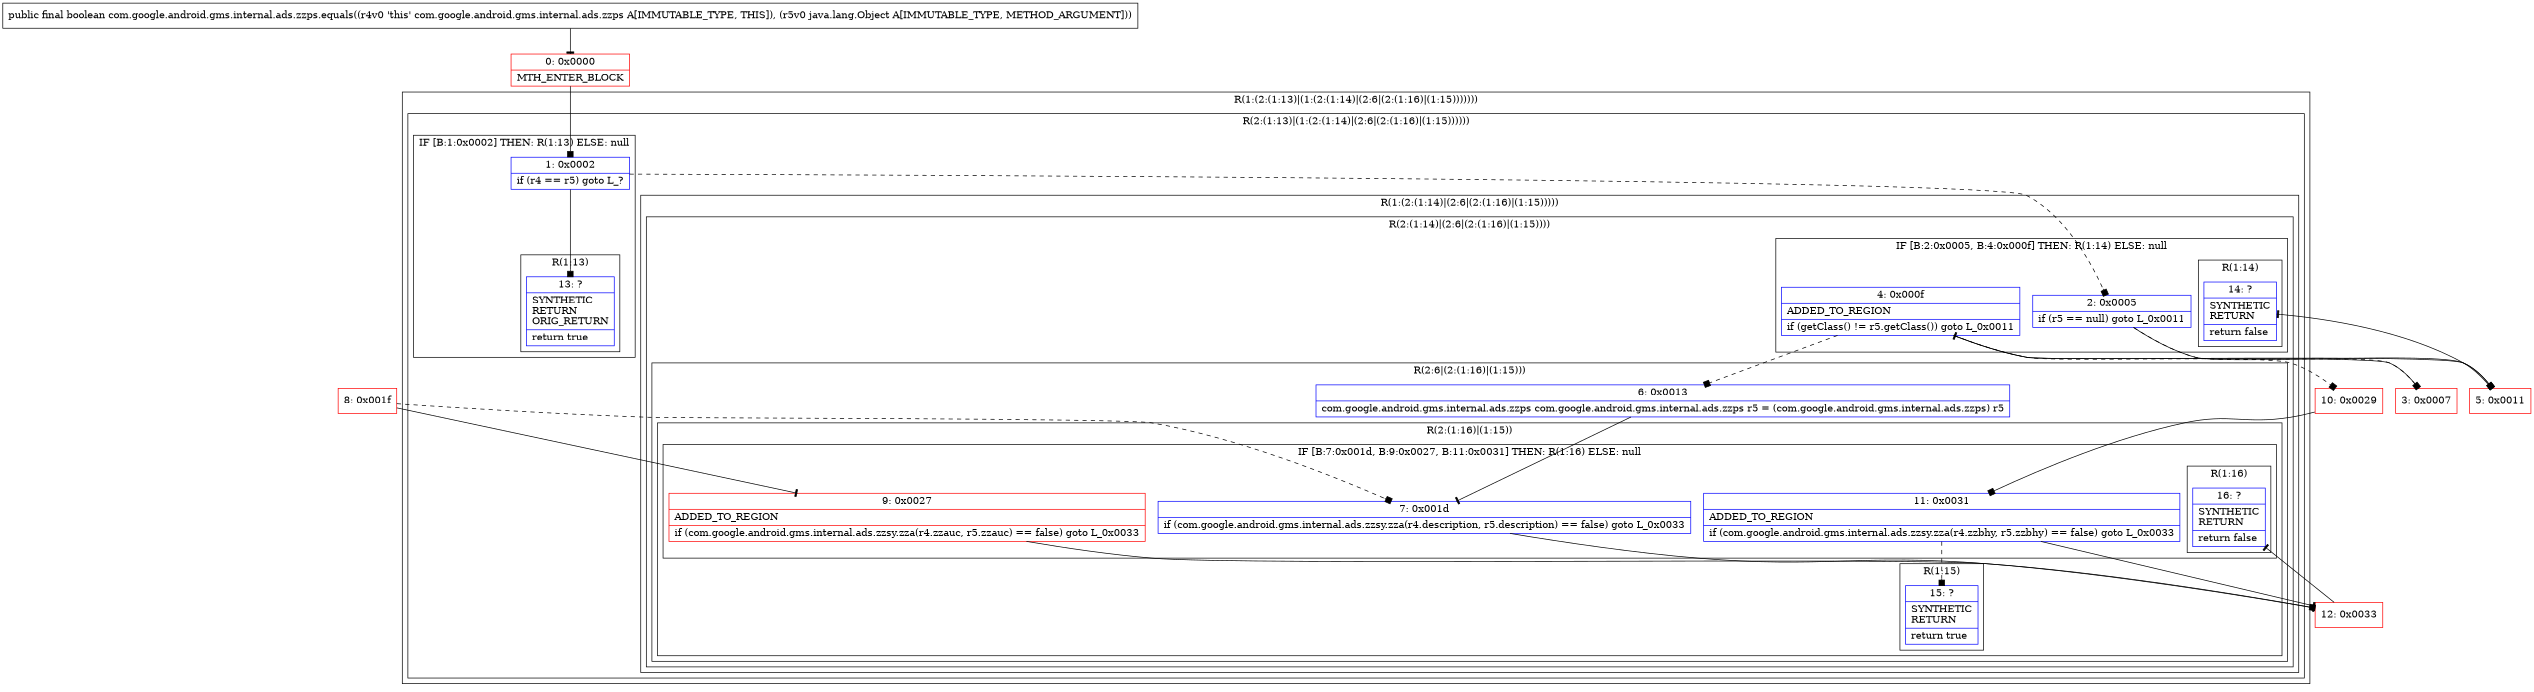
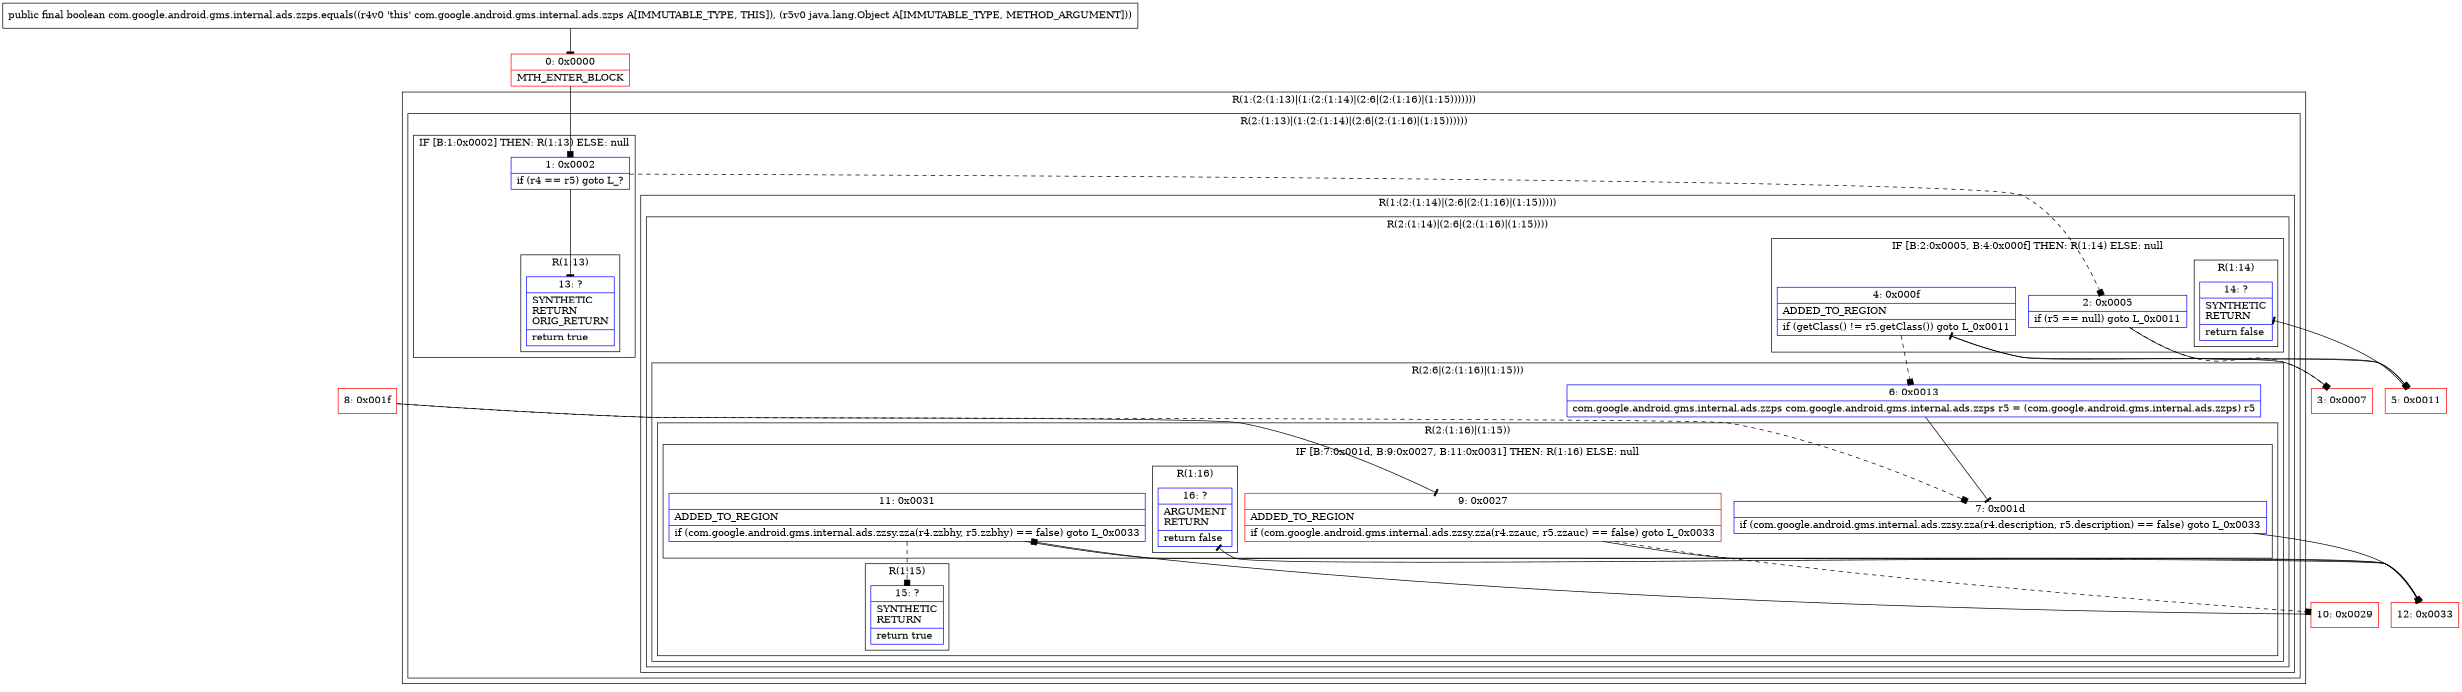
(570, 230) -> (570, 231)
(2143, 359) -> (1959, 583)
(2229, 512) -> (1195, 512)
